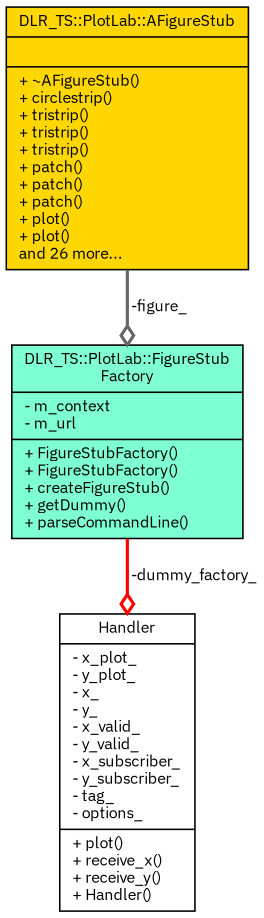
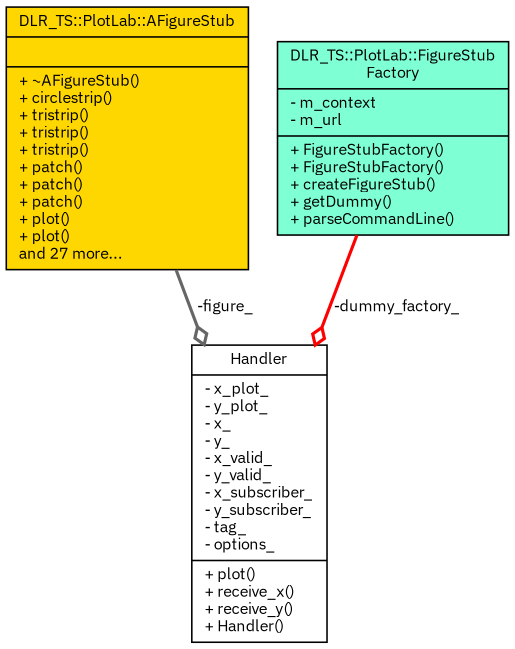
(72, 254) -> (72, 254)
(127, 298) -> (187, 298)
